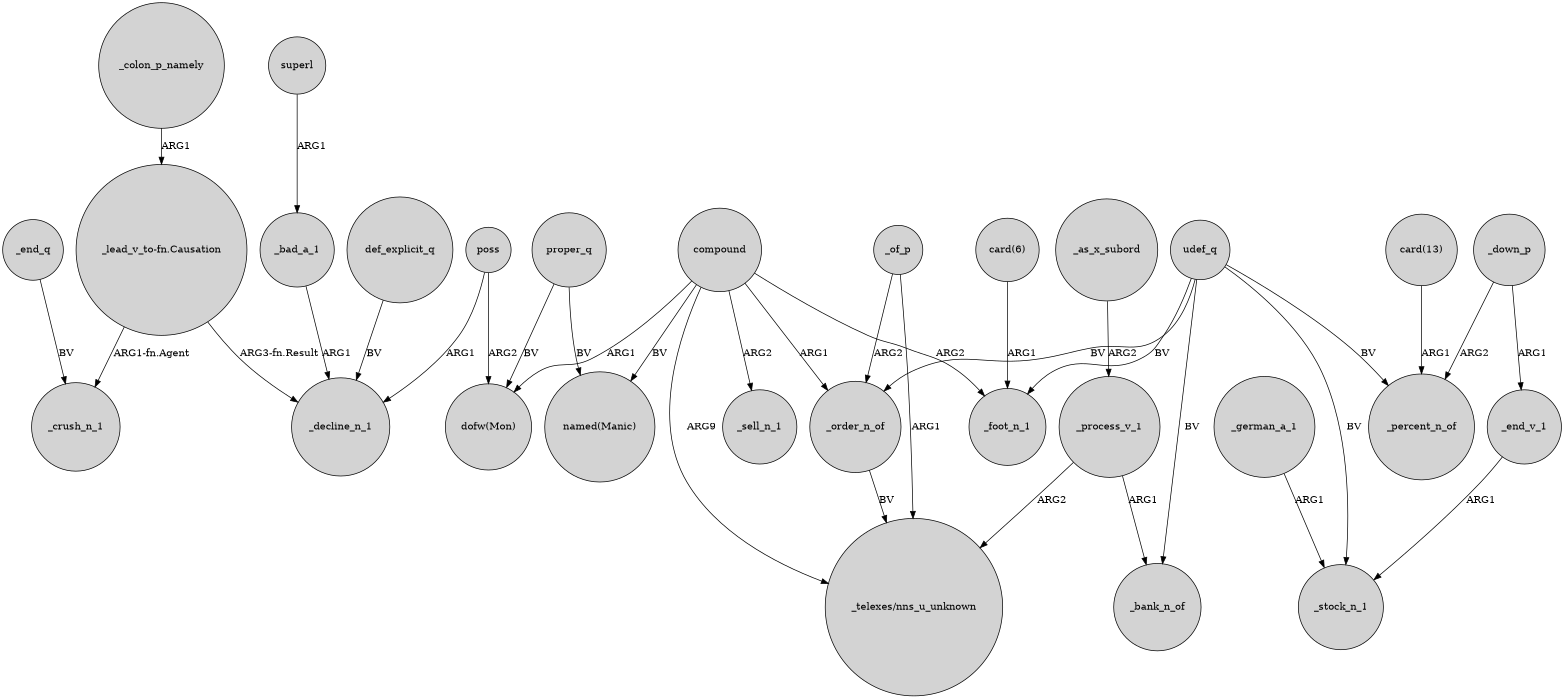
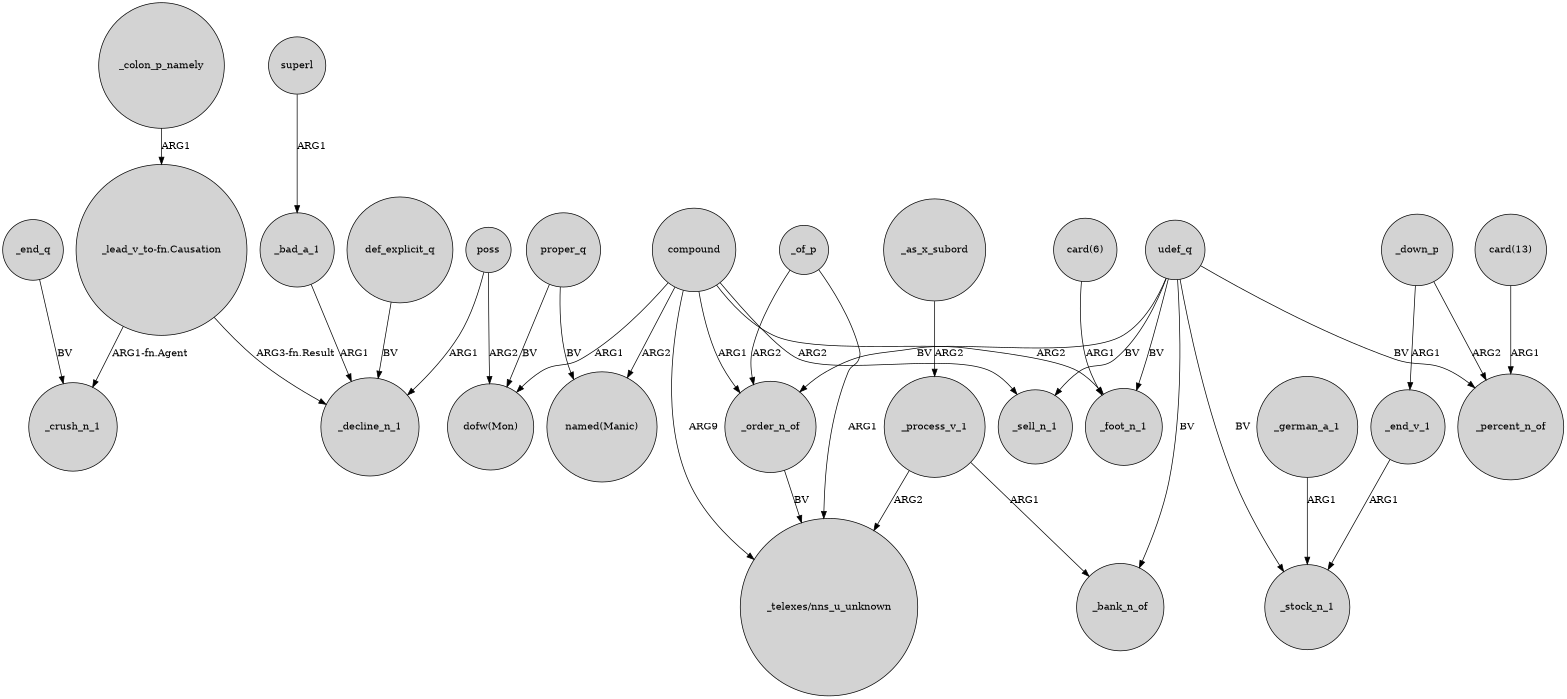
none -> (1126, 348)
(659, 353) -> (657, 353)
